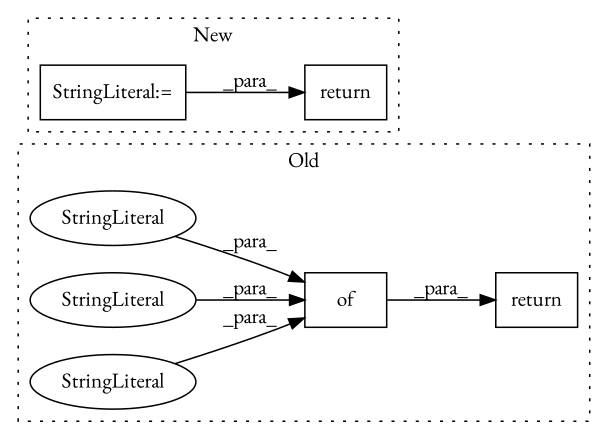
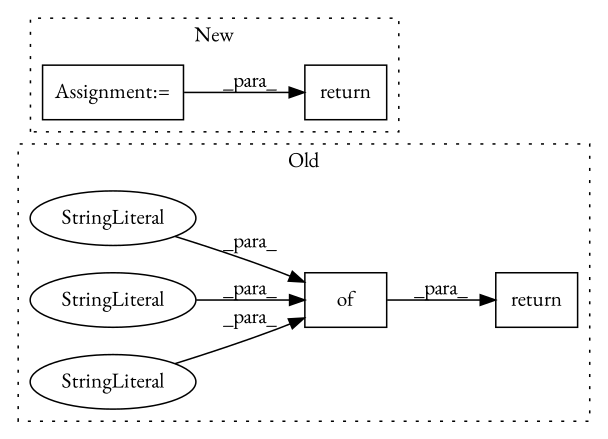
(113, 92) -> (113, 92)
